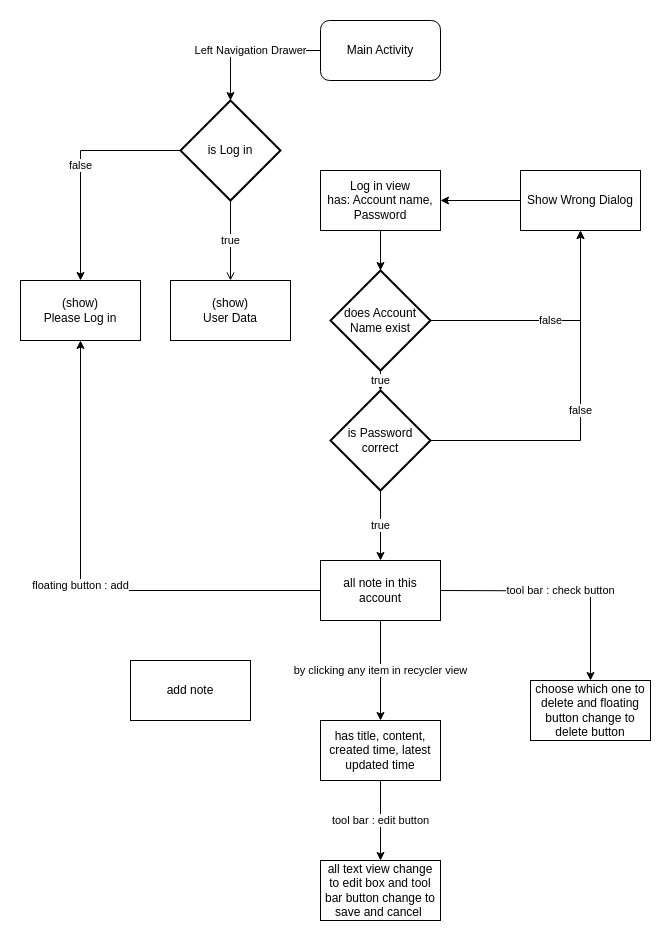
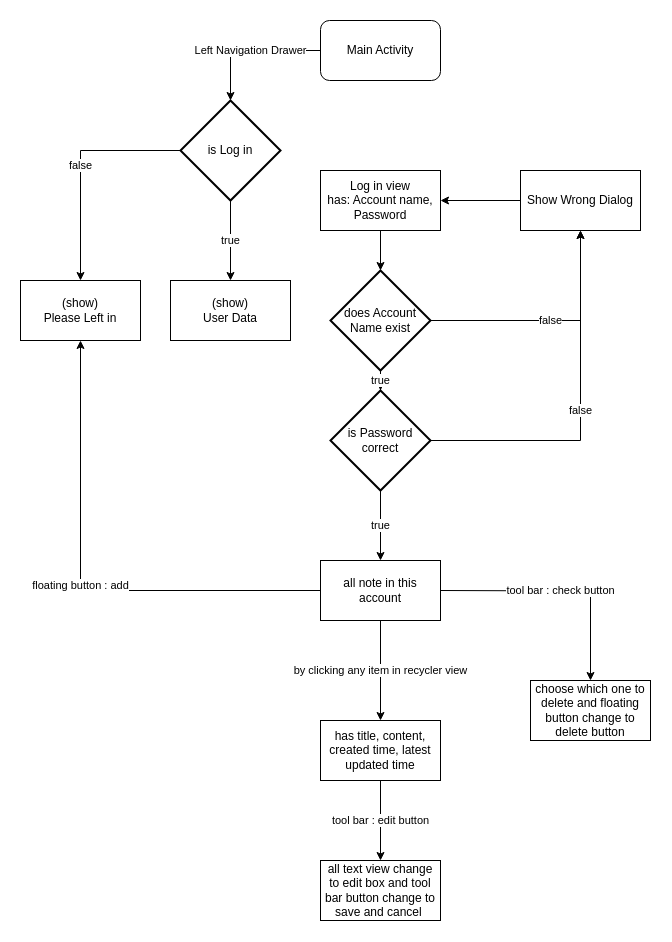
(231, 274) -> (231, 272)
(81, 311) -> (81, 311)
(191, 691) -> none
